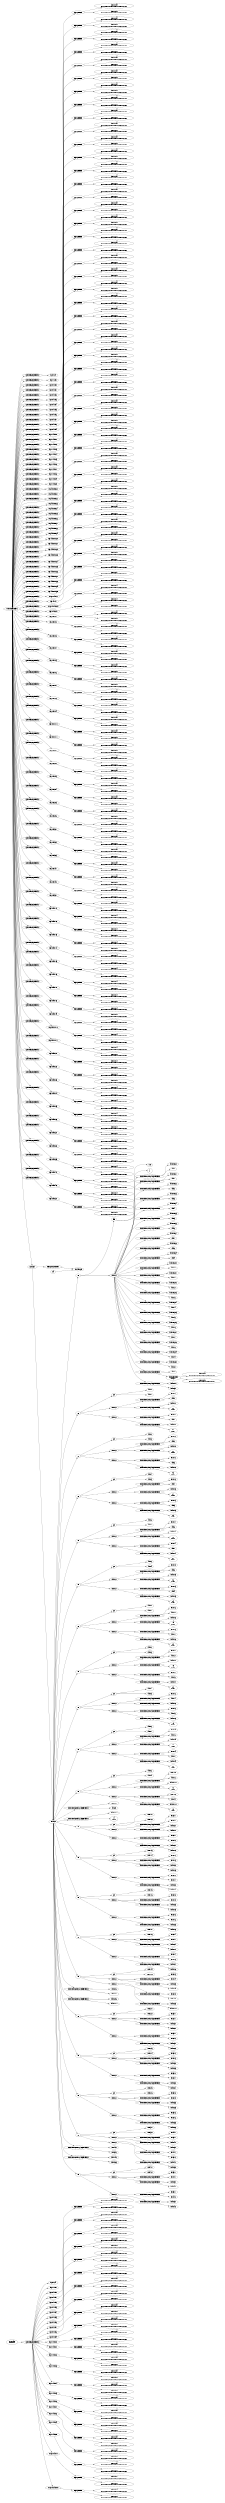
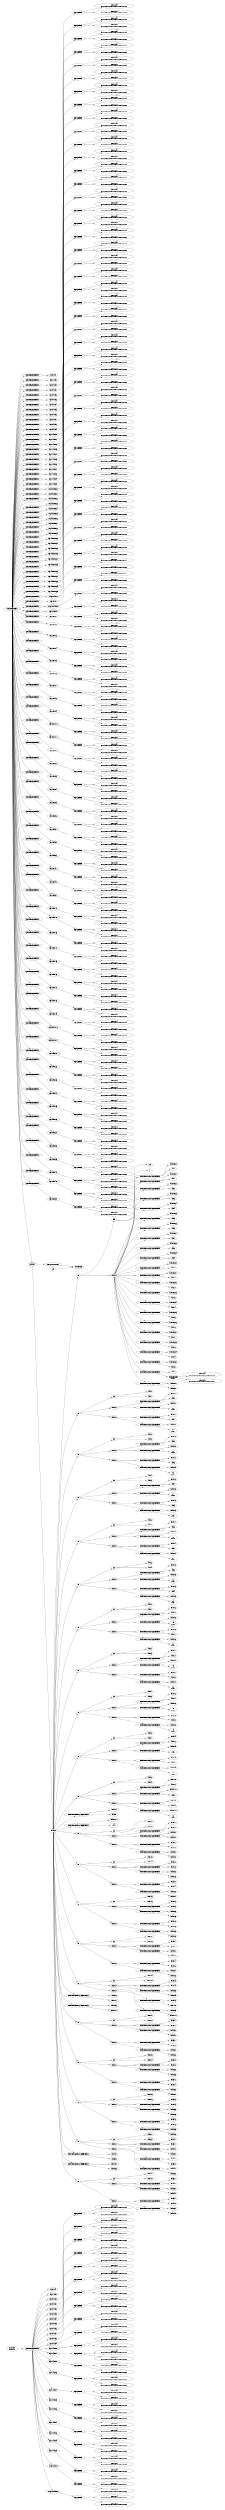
none -> (173, 1710)
